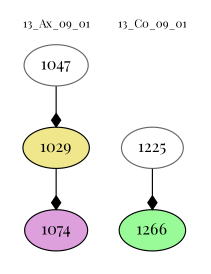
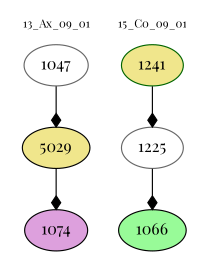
(153, 25) -> (153, 25)
none -> (152, 65)
(56, 148) -> (56, 148)
(152, 230) -> (152, 230)
